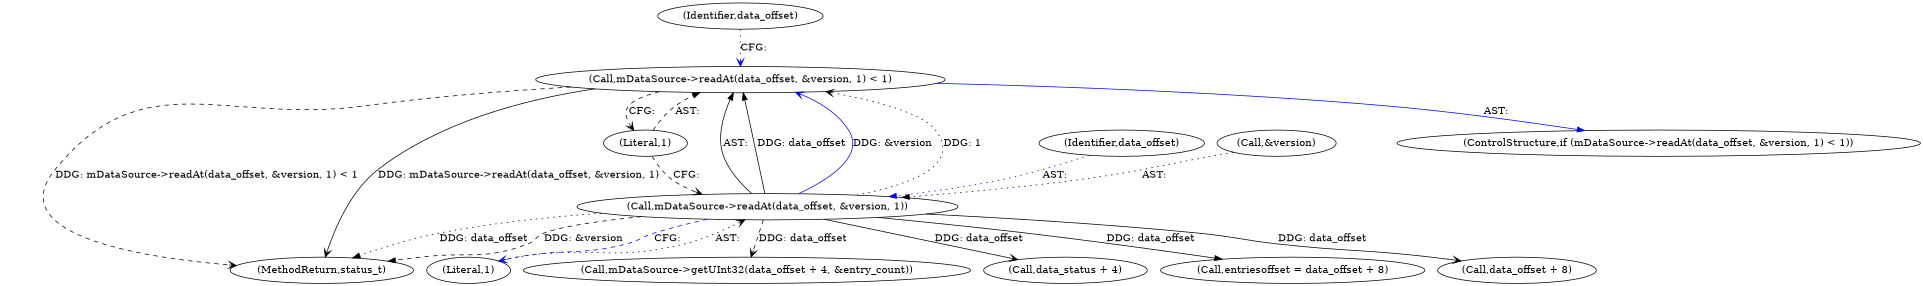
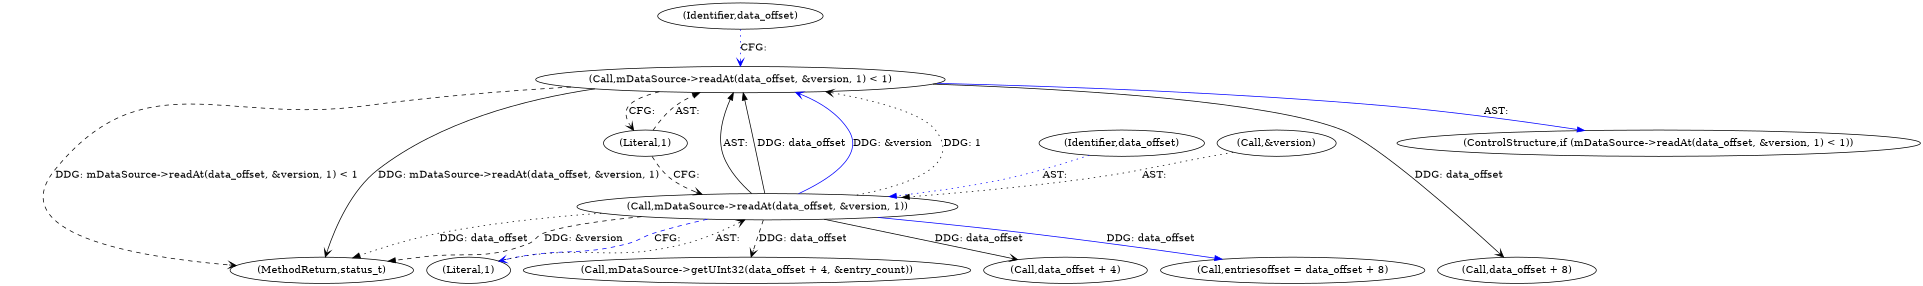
(1190, 232) -> (1238, 107)
(1047, 236) -> (1047, 236)
(1066, 270) -> (1066, 270)
